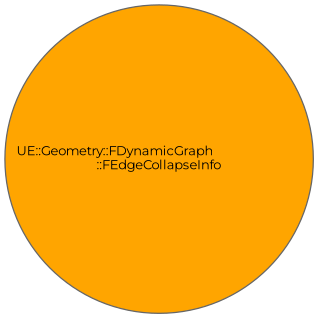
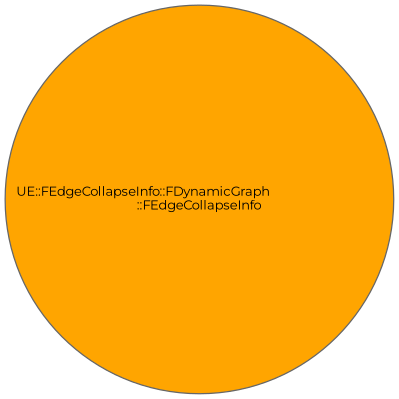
(159, 159) -> (199, 199)
